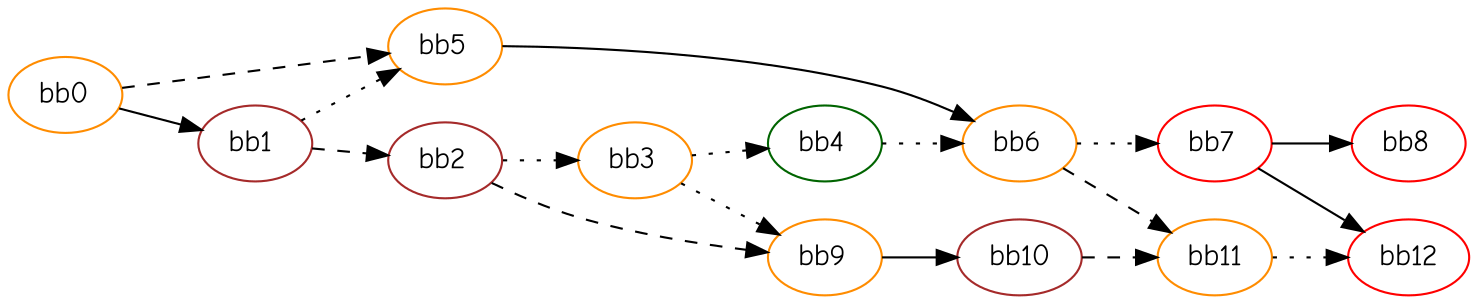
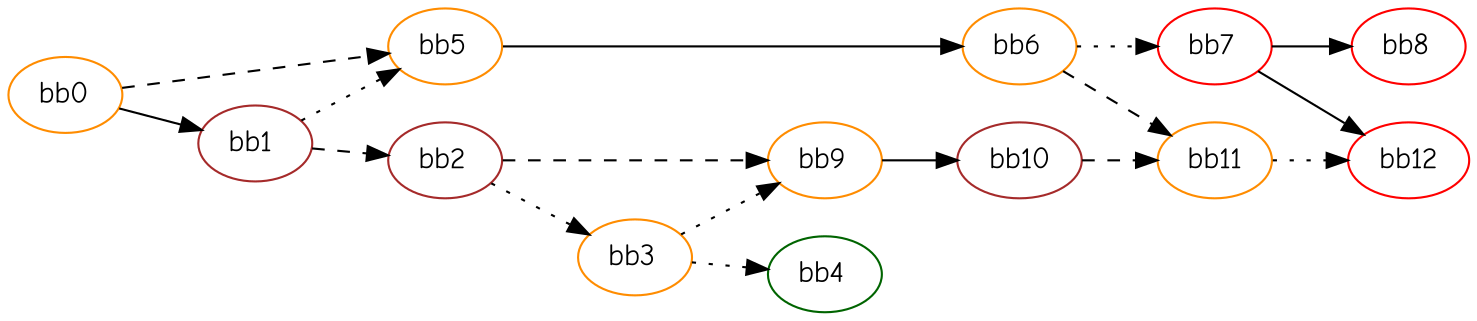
(911, 143) -> none
